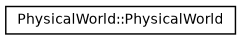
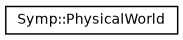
(121, 20) -> (92, 20)
